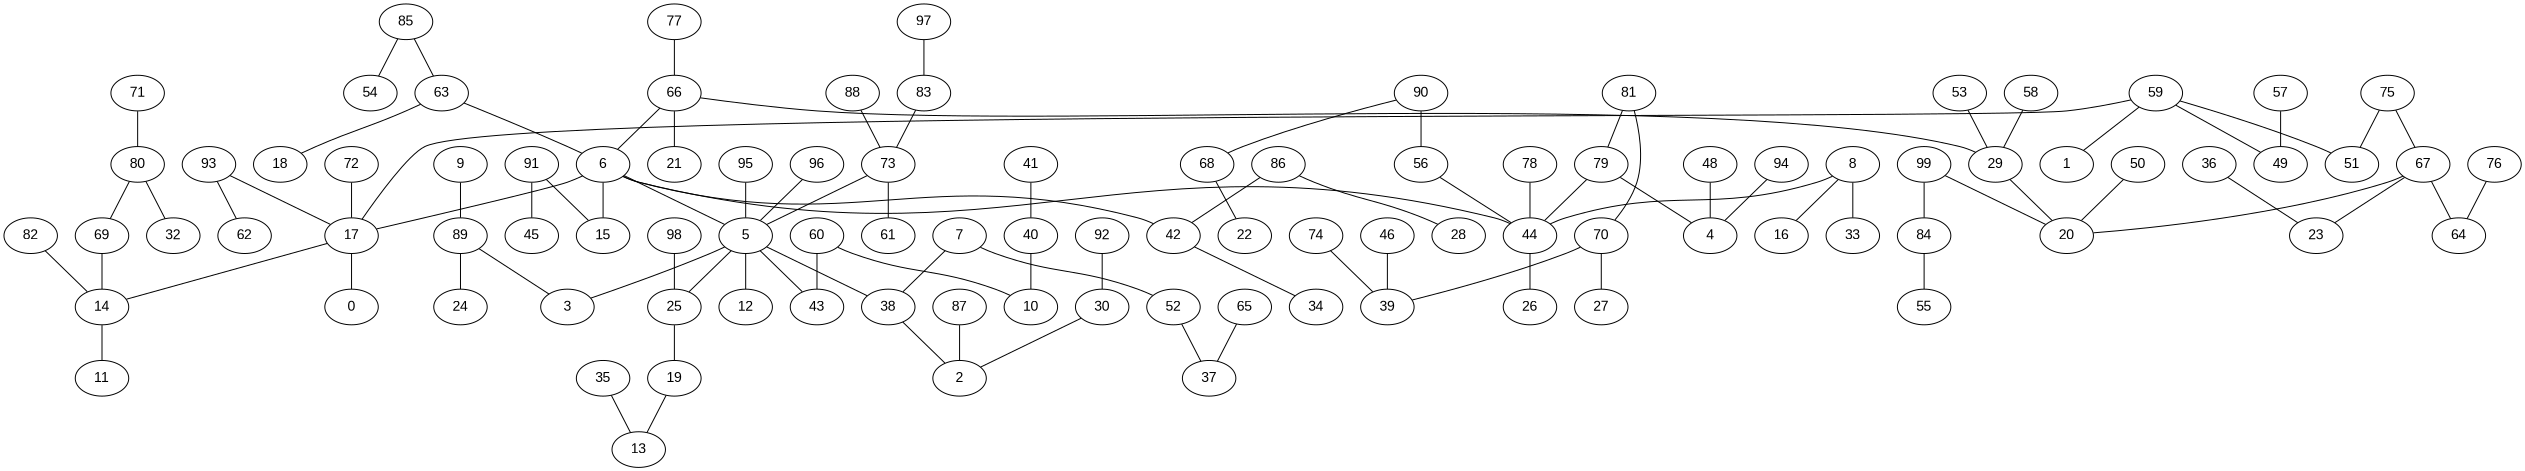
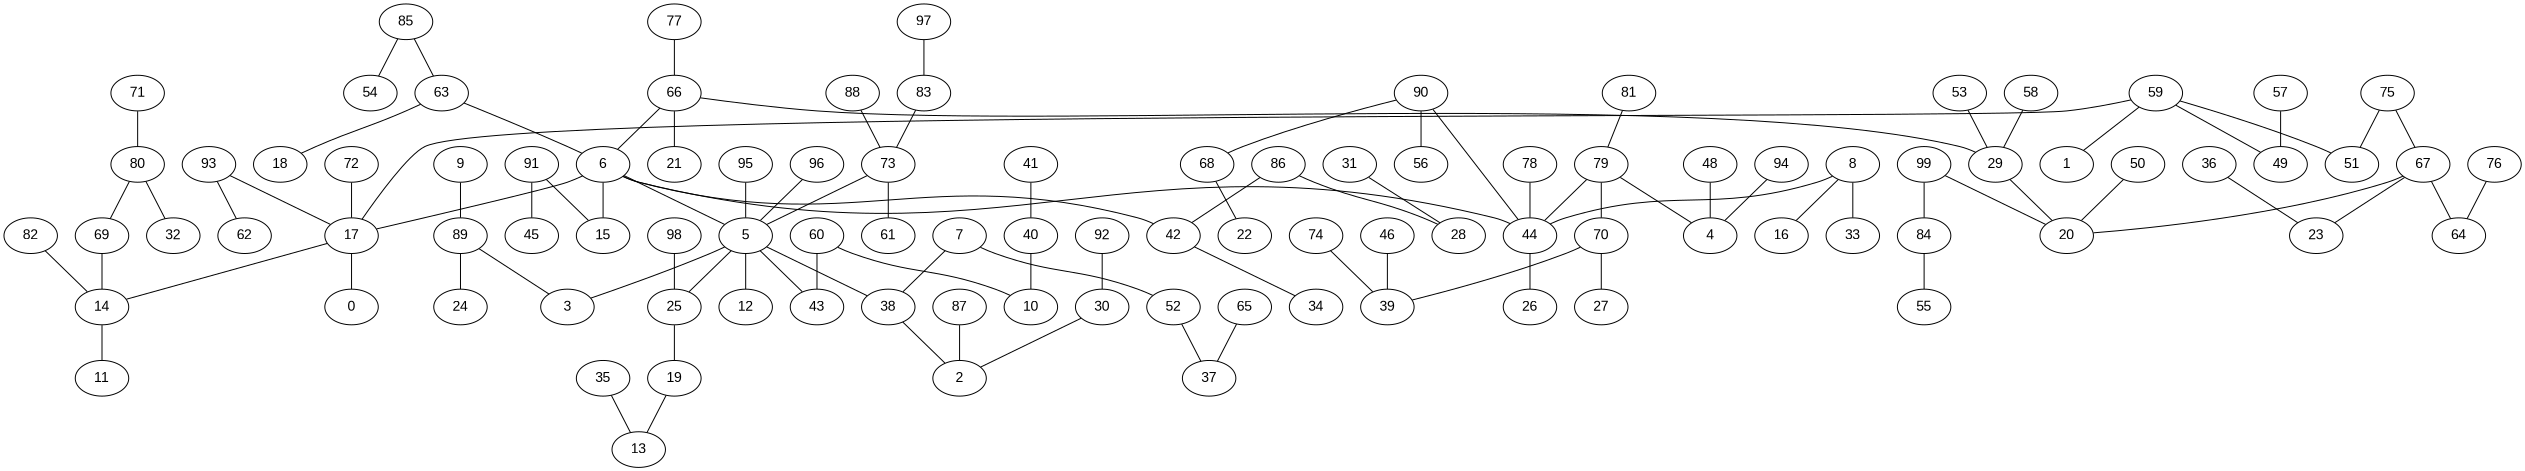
none -> (1350, 164)
(1640, 168) -> (1601, 200)
(1476, 200) -> (1476, 164)
